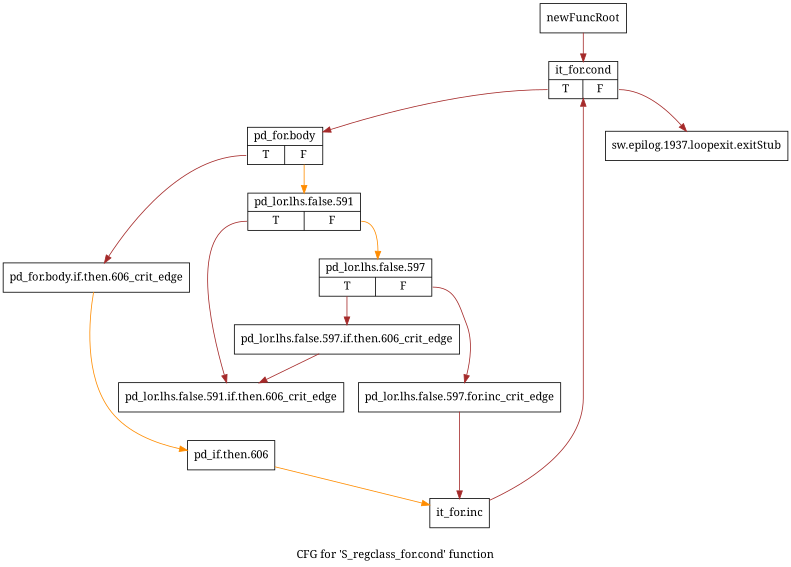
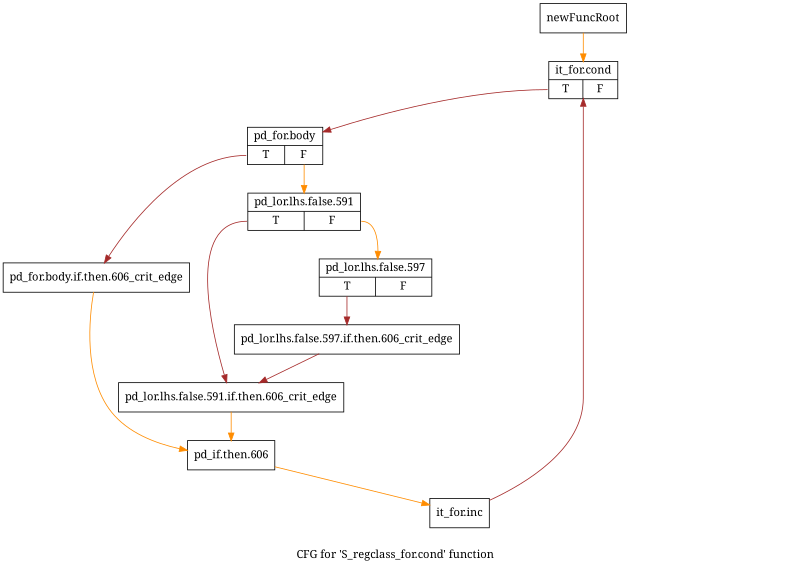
(583, 43) -> (583, 43)
(697, 146) -> none
(460, 397) -> none
none -> (231, 422)
